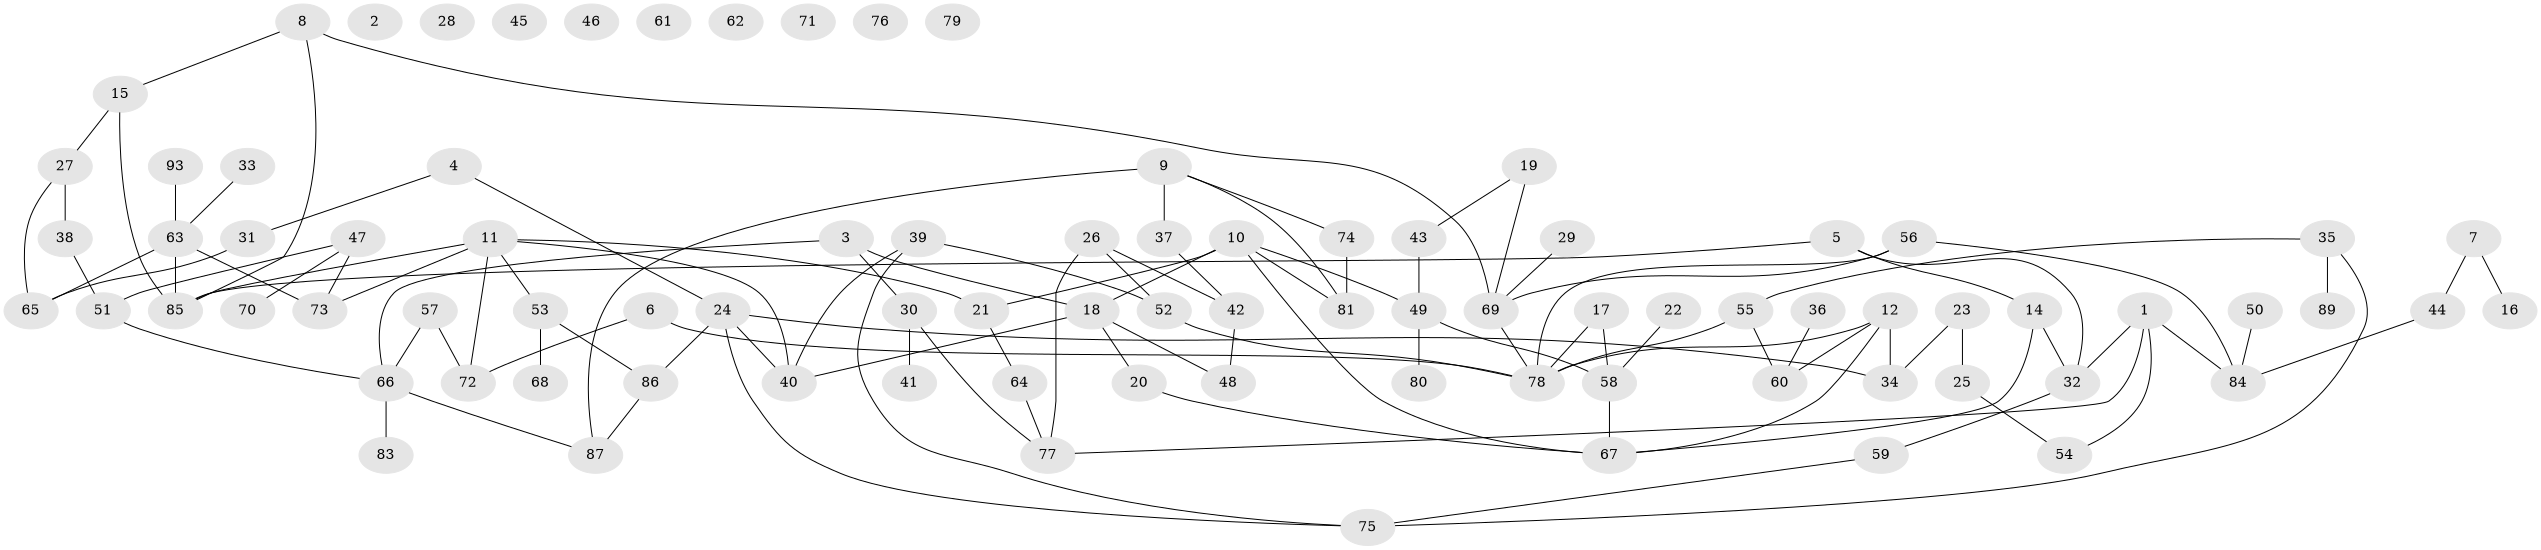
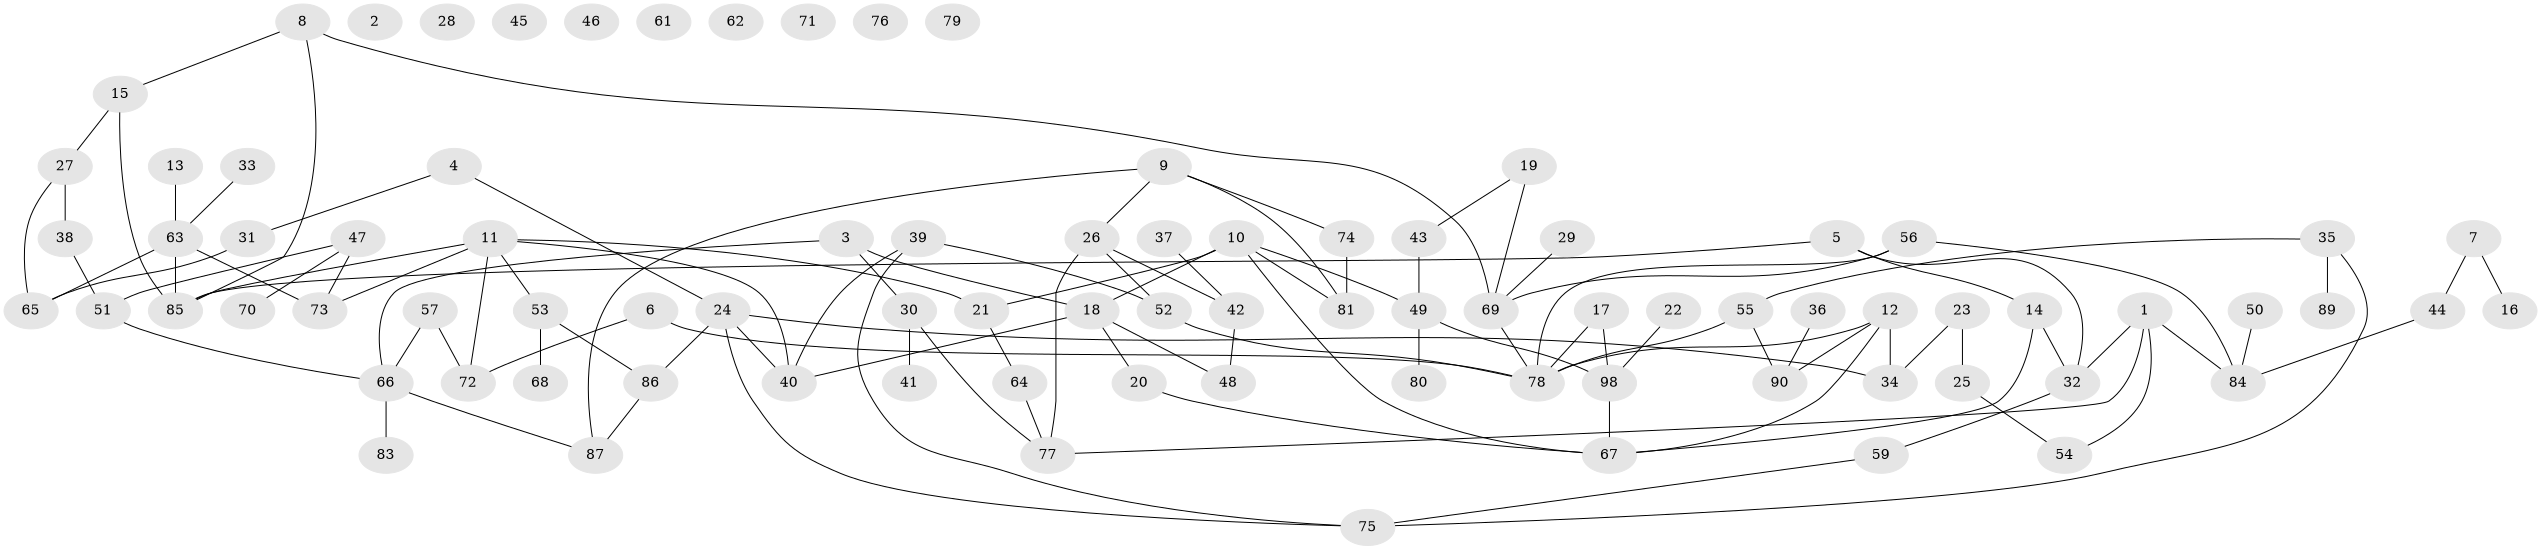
(175, 166) -> (175, 166)
(1164, 203) -> (1128, 202)
(1609, 383) -> (1609, 383)
(1780, 383) -> (1780, 383)
